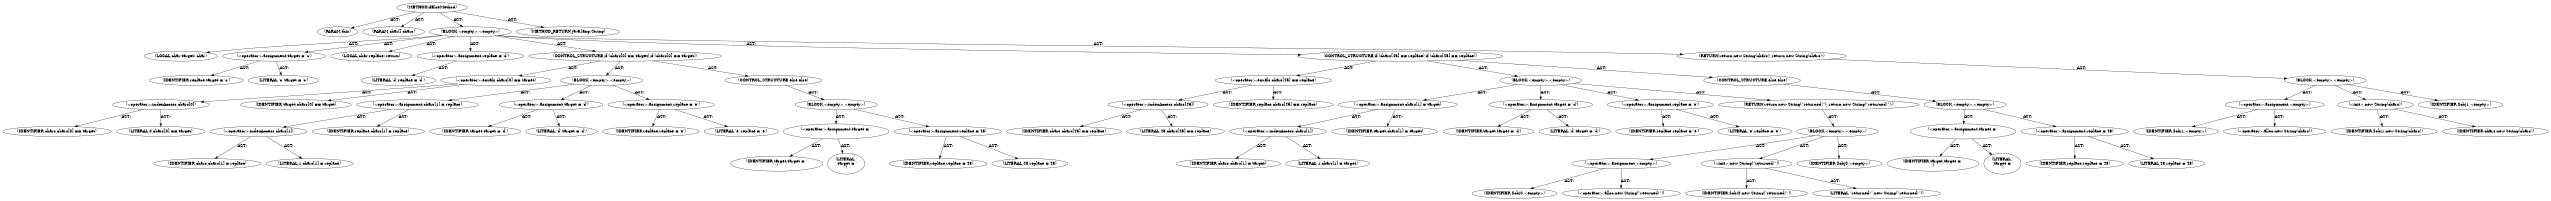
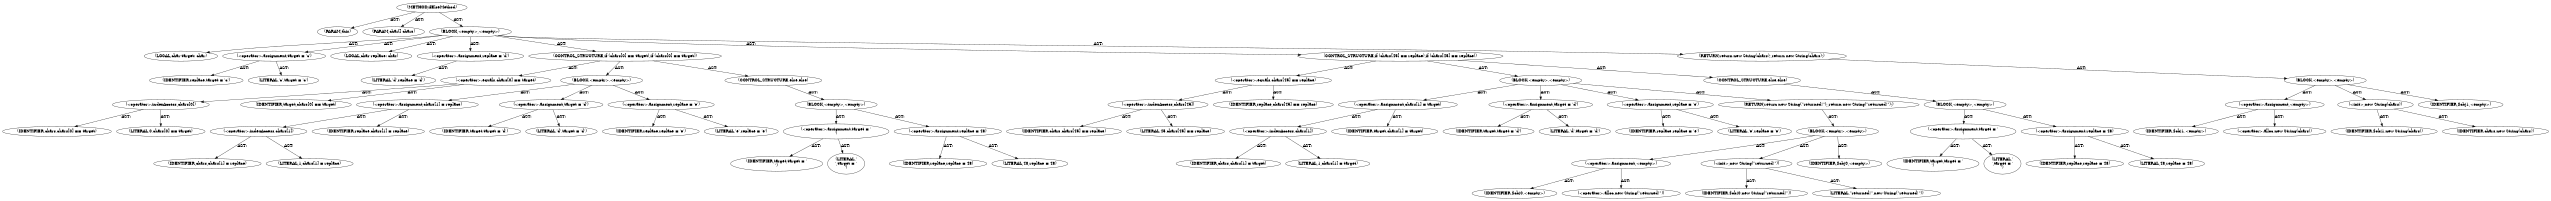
(568, 32) -> none
(371, 56) -> (371, 56)
